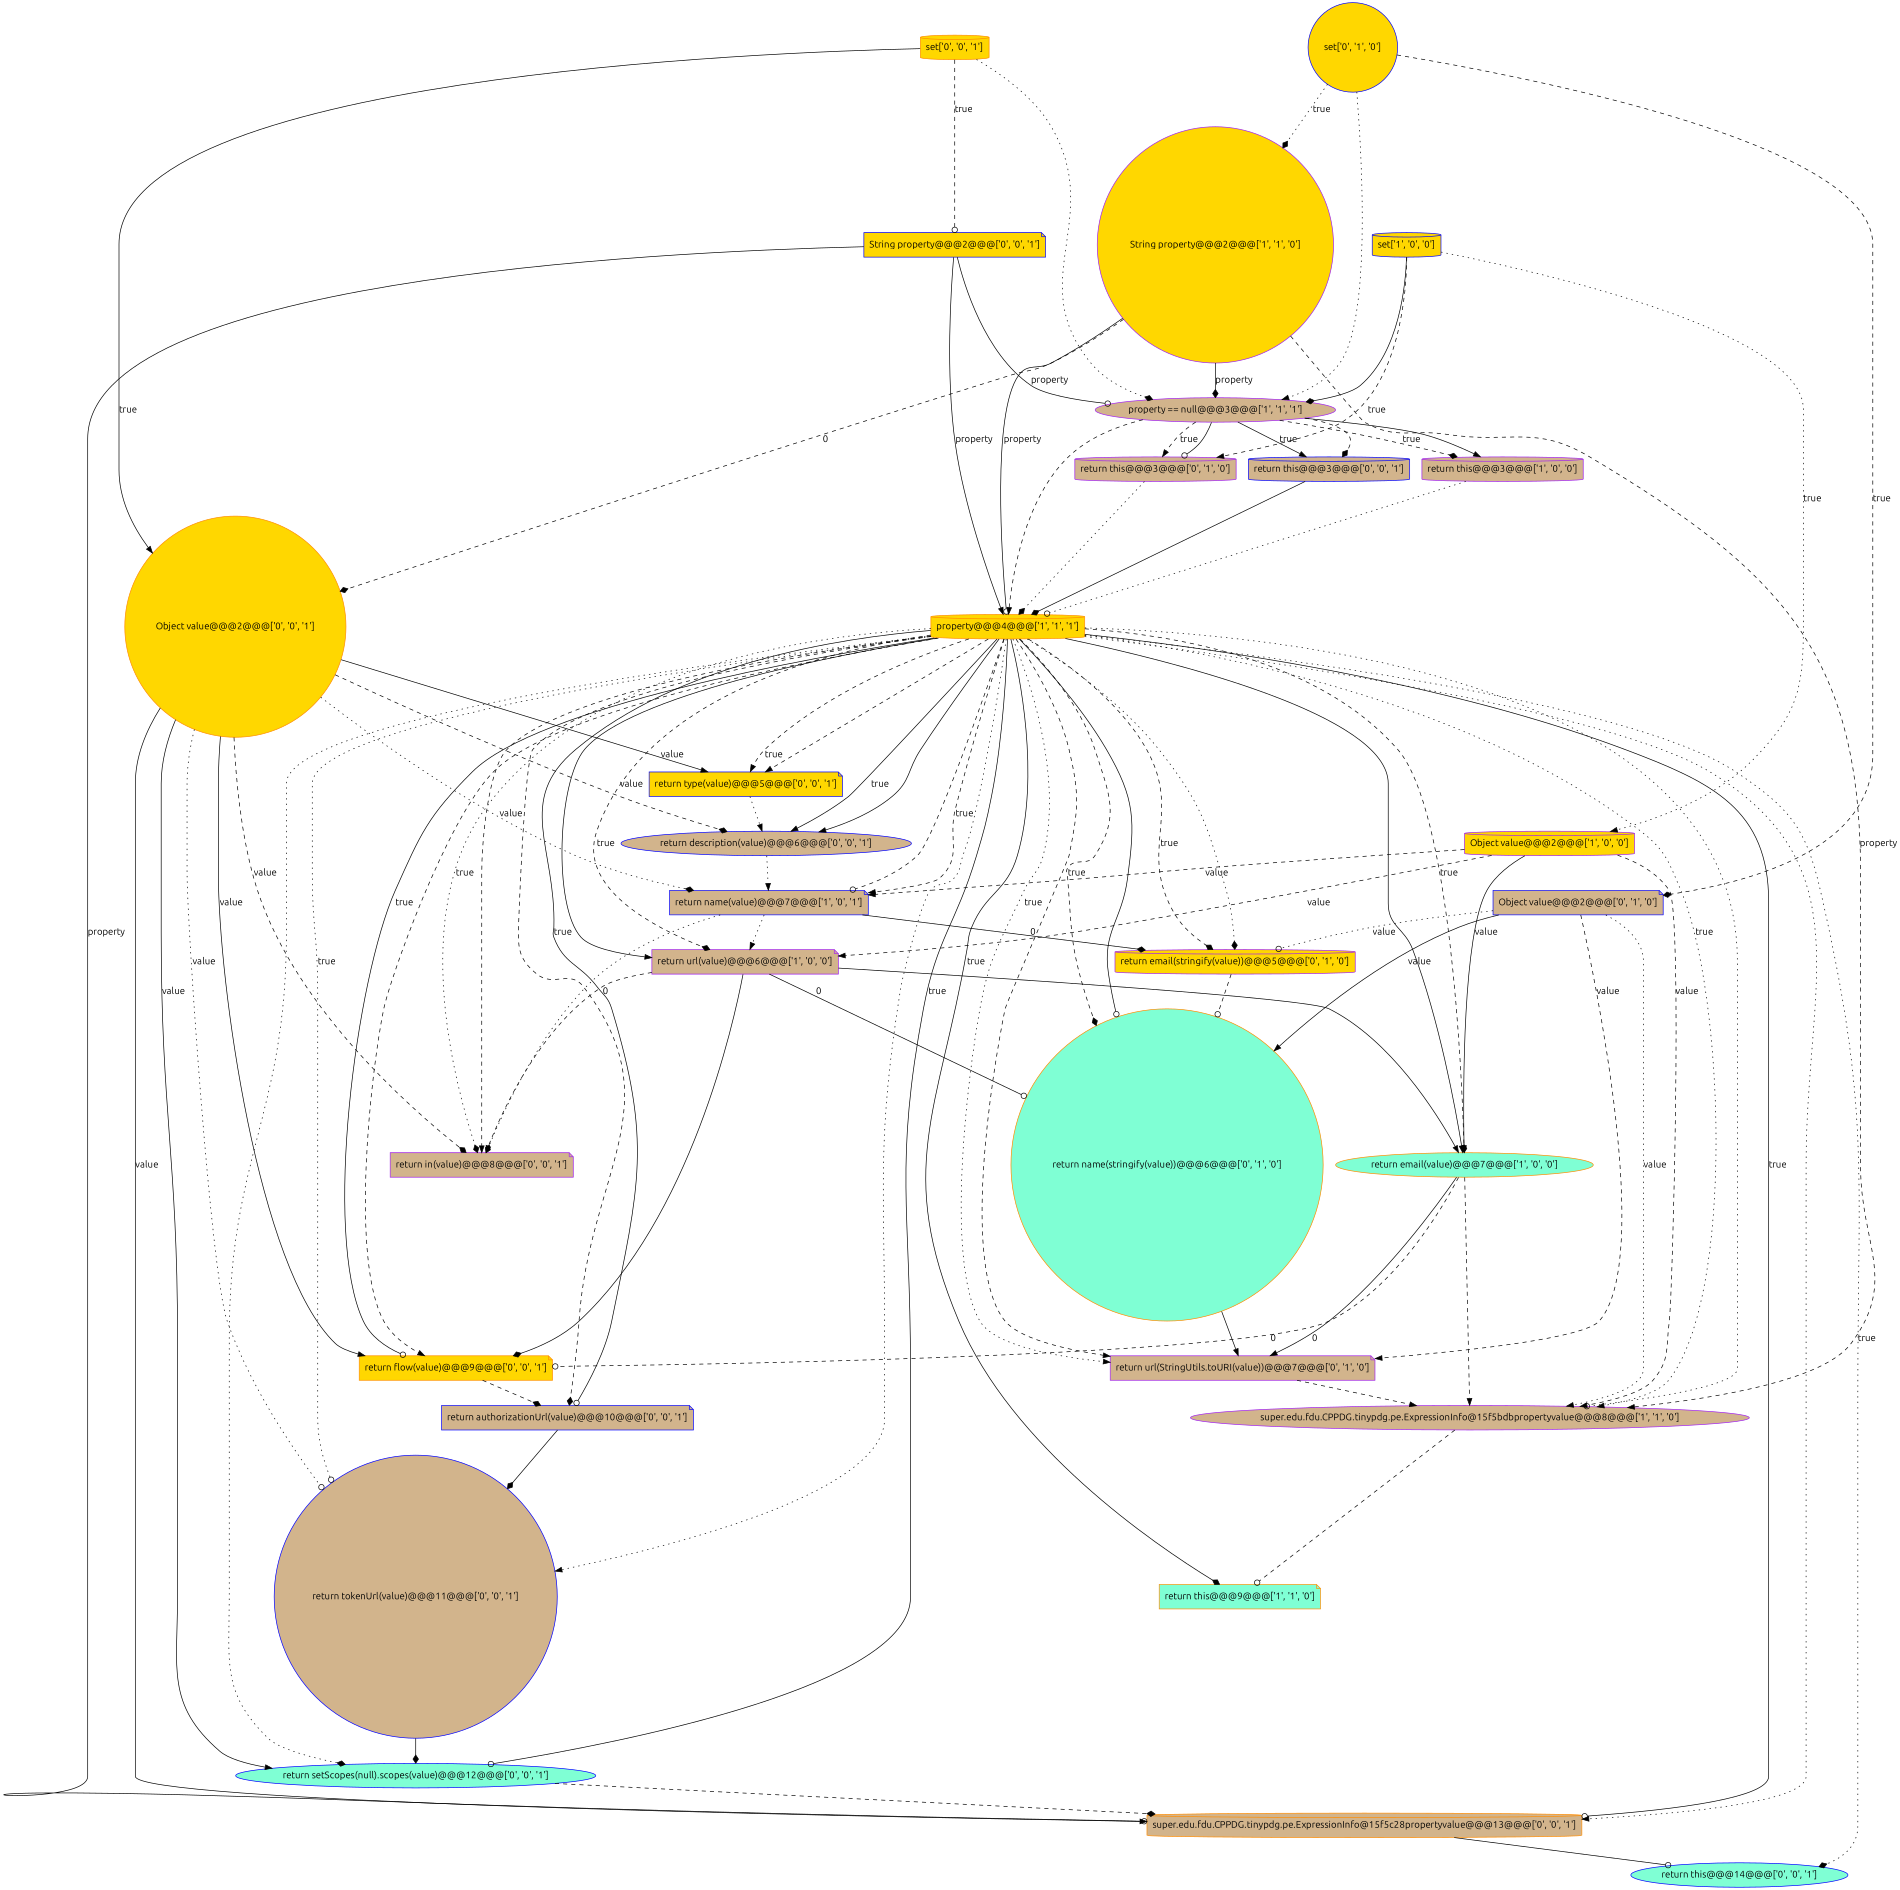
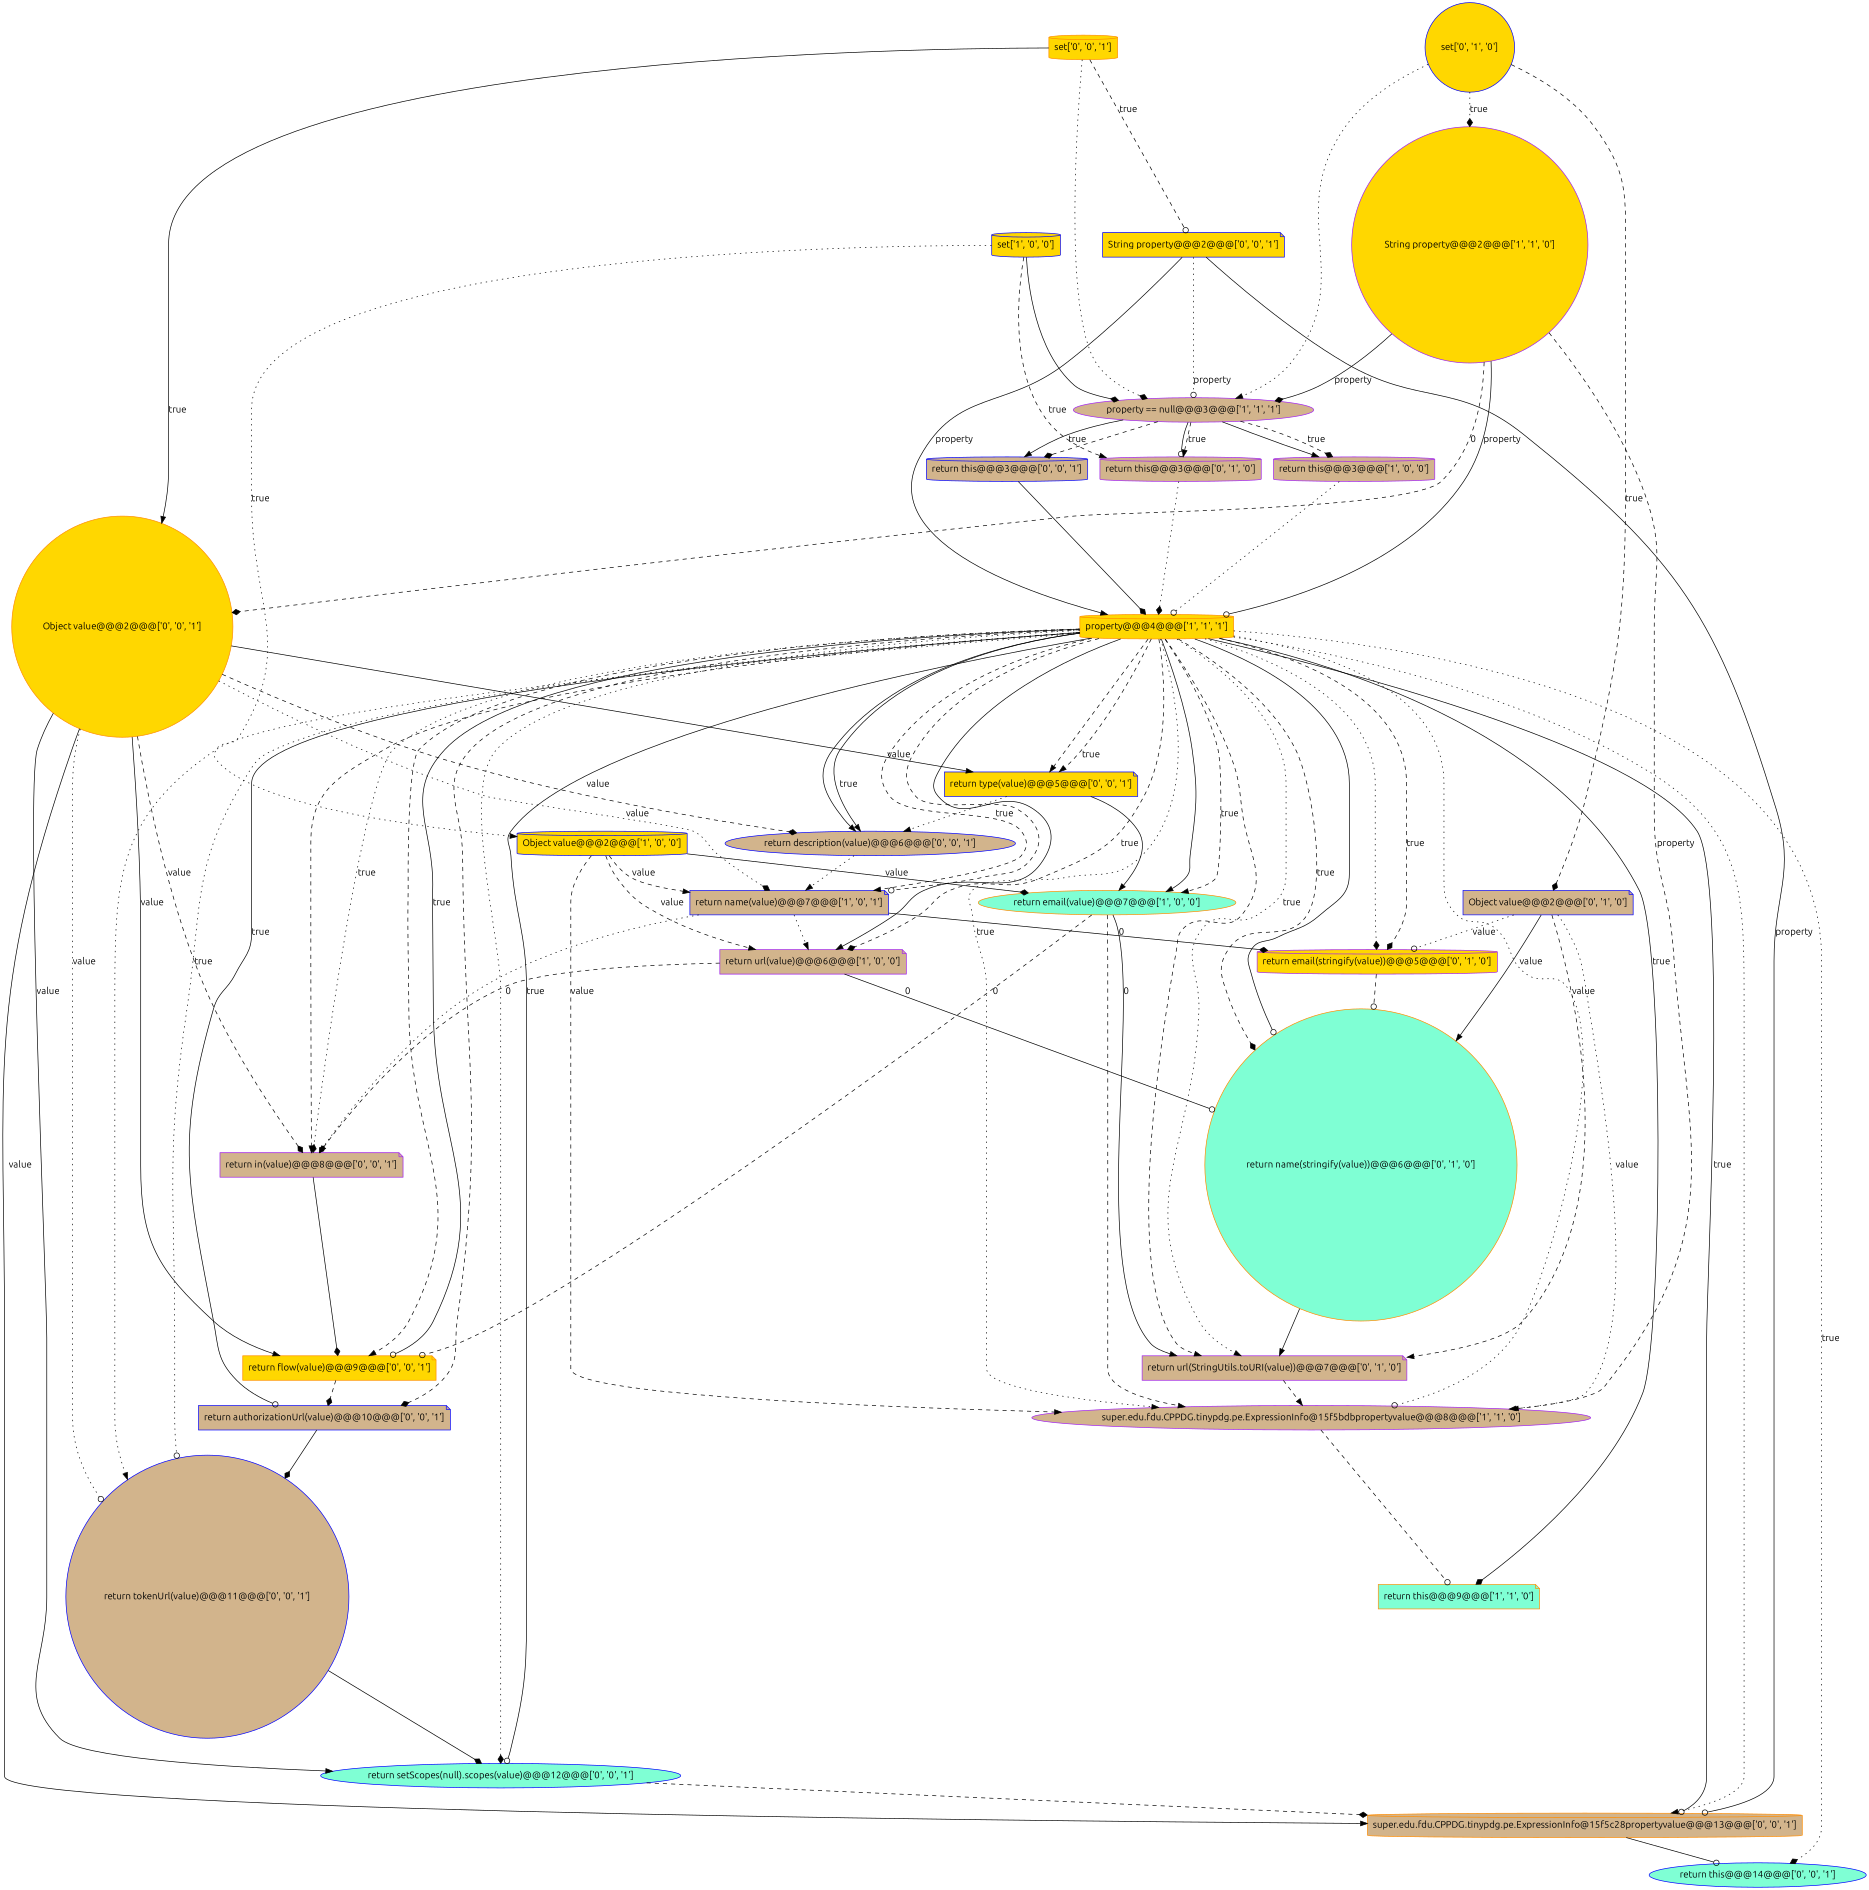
(1004, 360) -> (1193, 325)
(1044, 489) -> none
(1550, 843) -> (602, 843)
(1179, 992) -> (1138, 831)
(672, 1190) -> (325, 1262)
